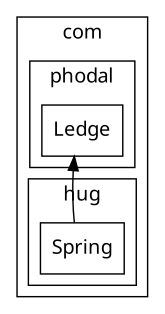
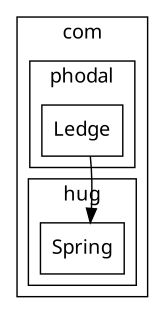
(73, 197) -> (92, 188)
